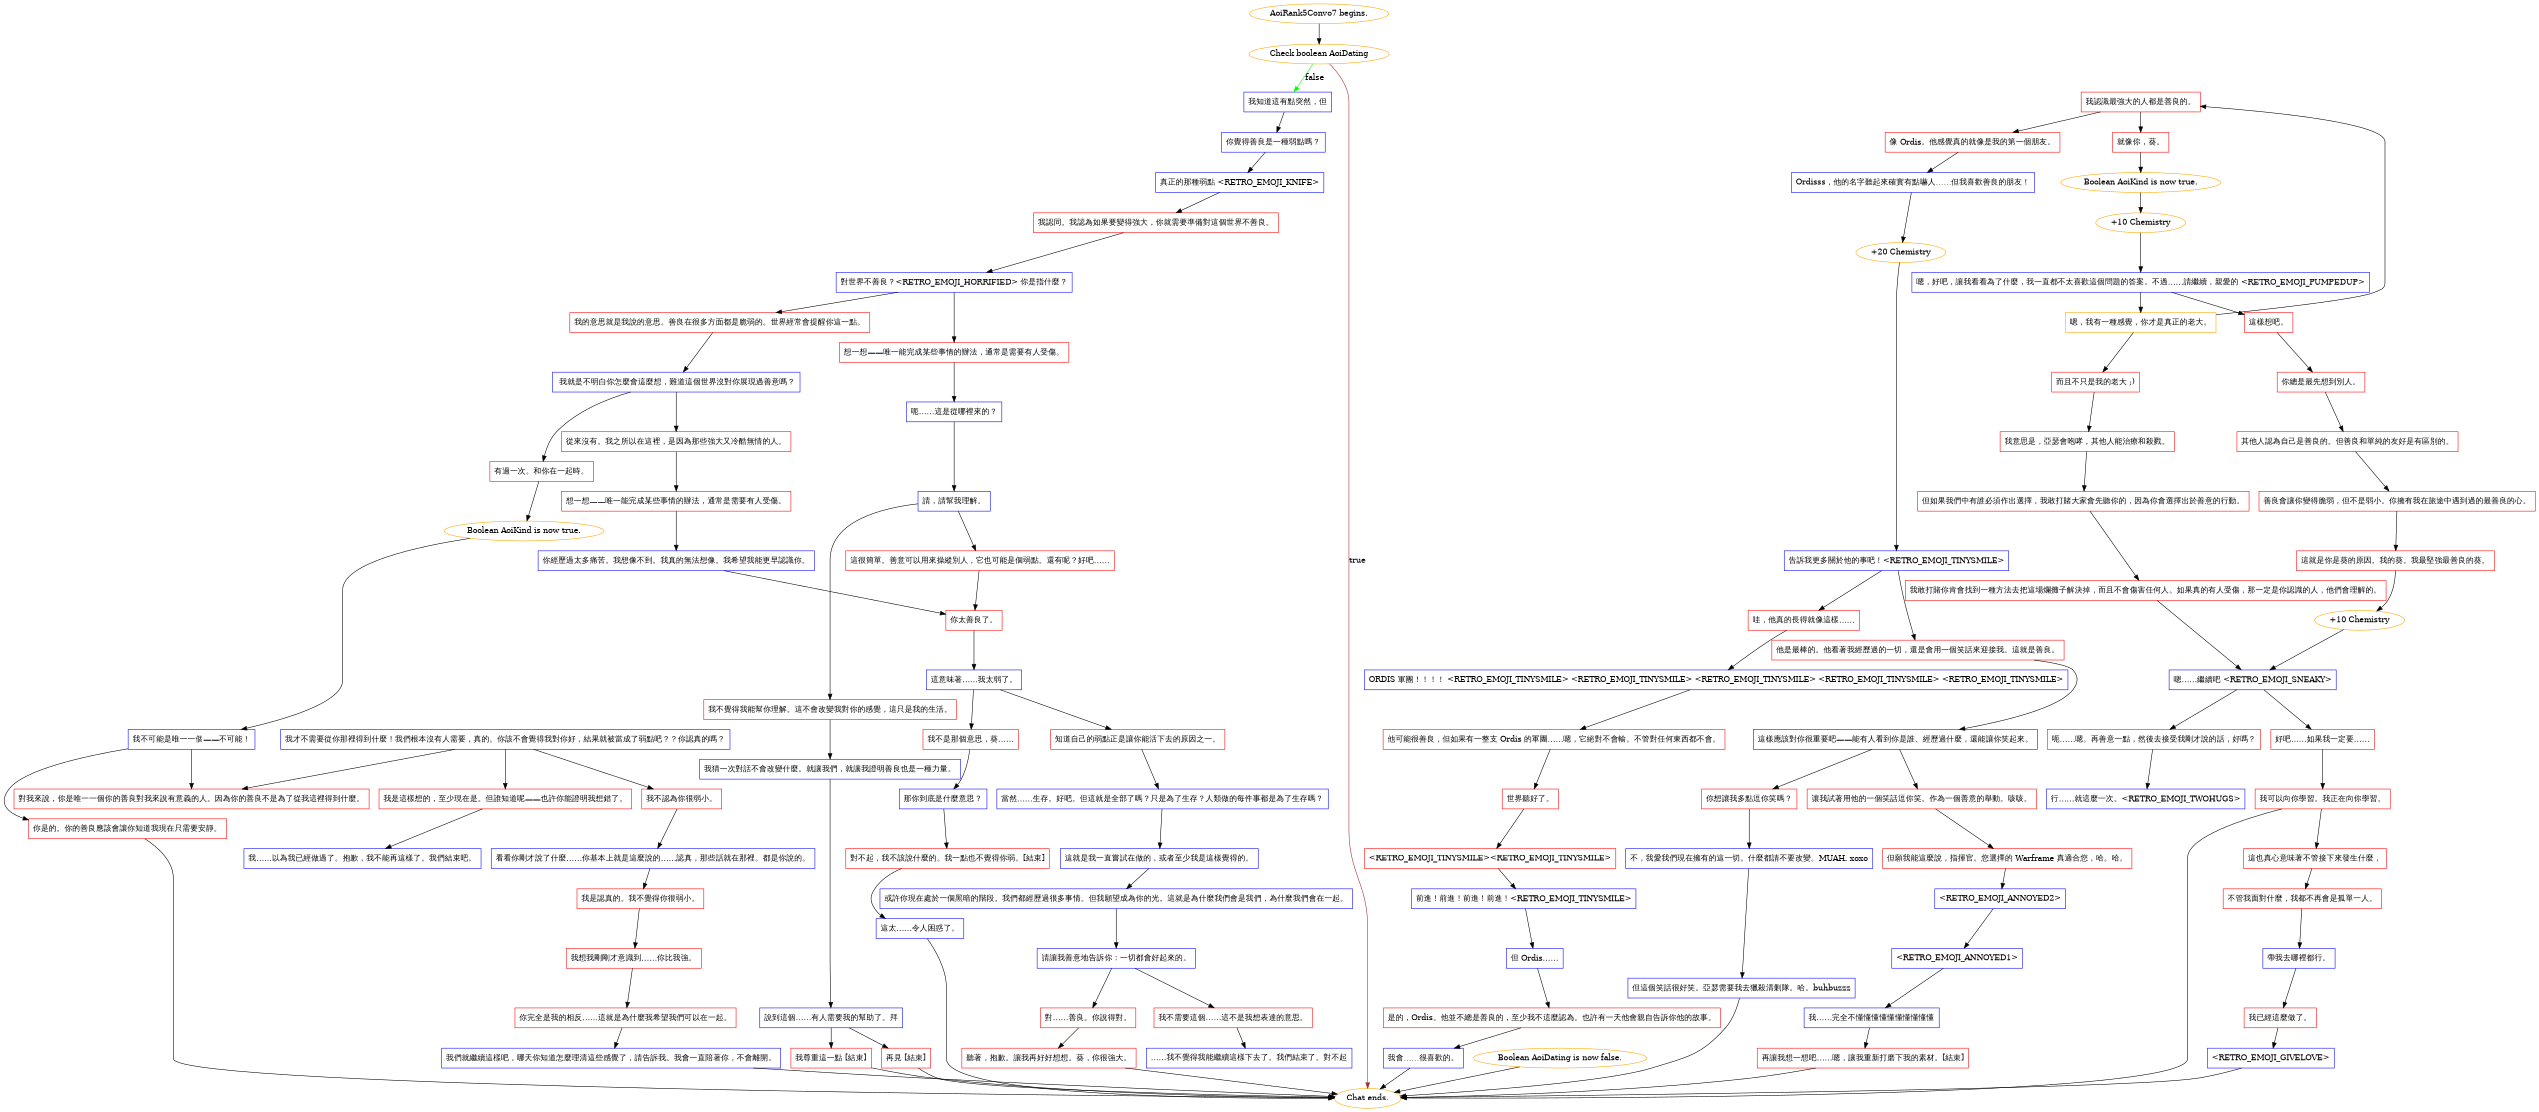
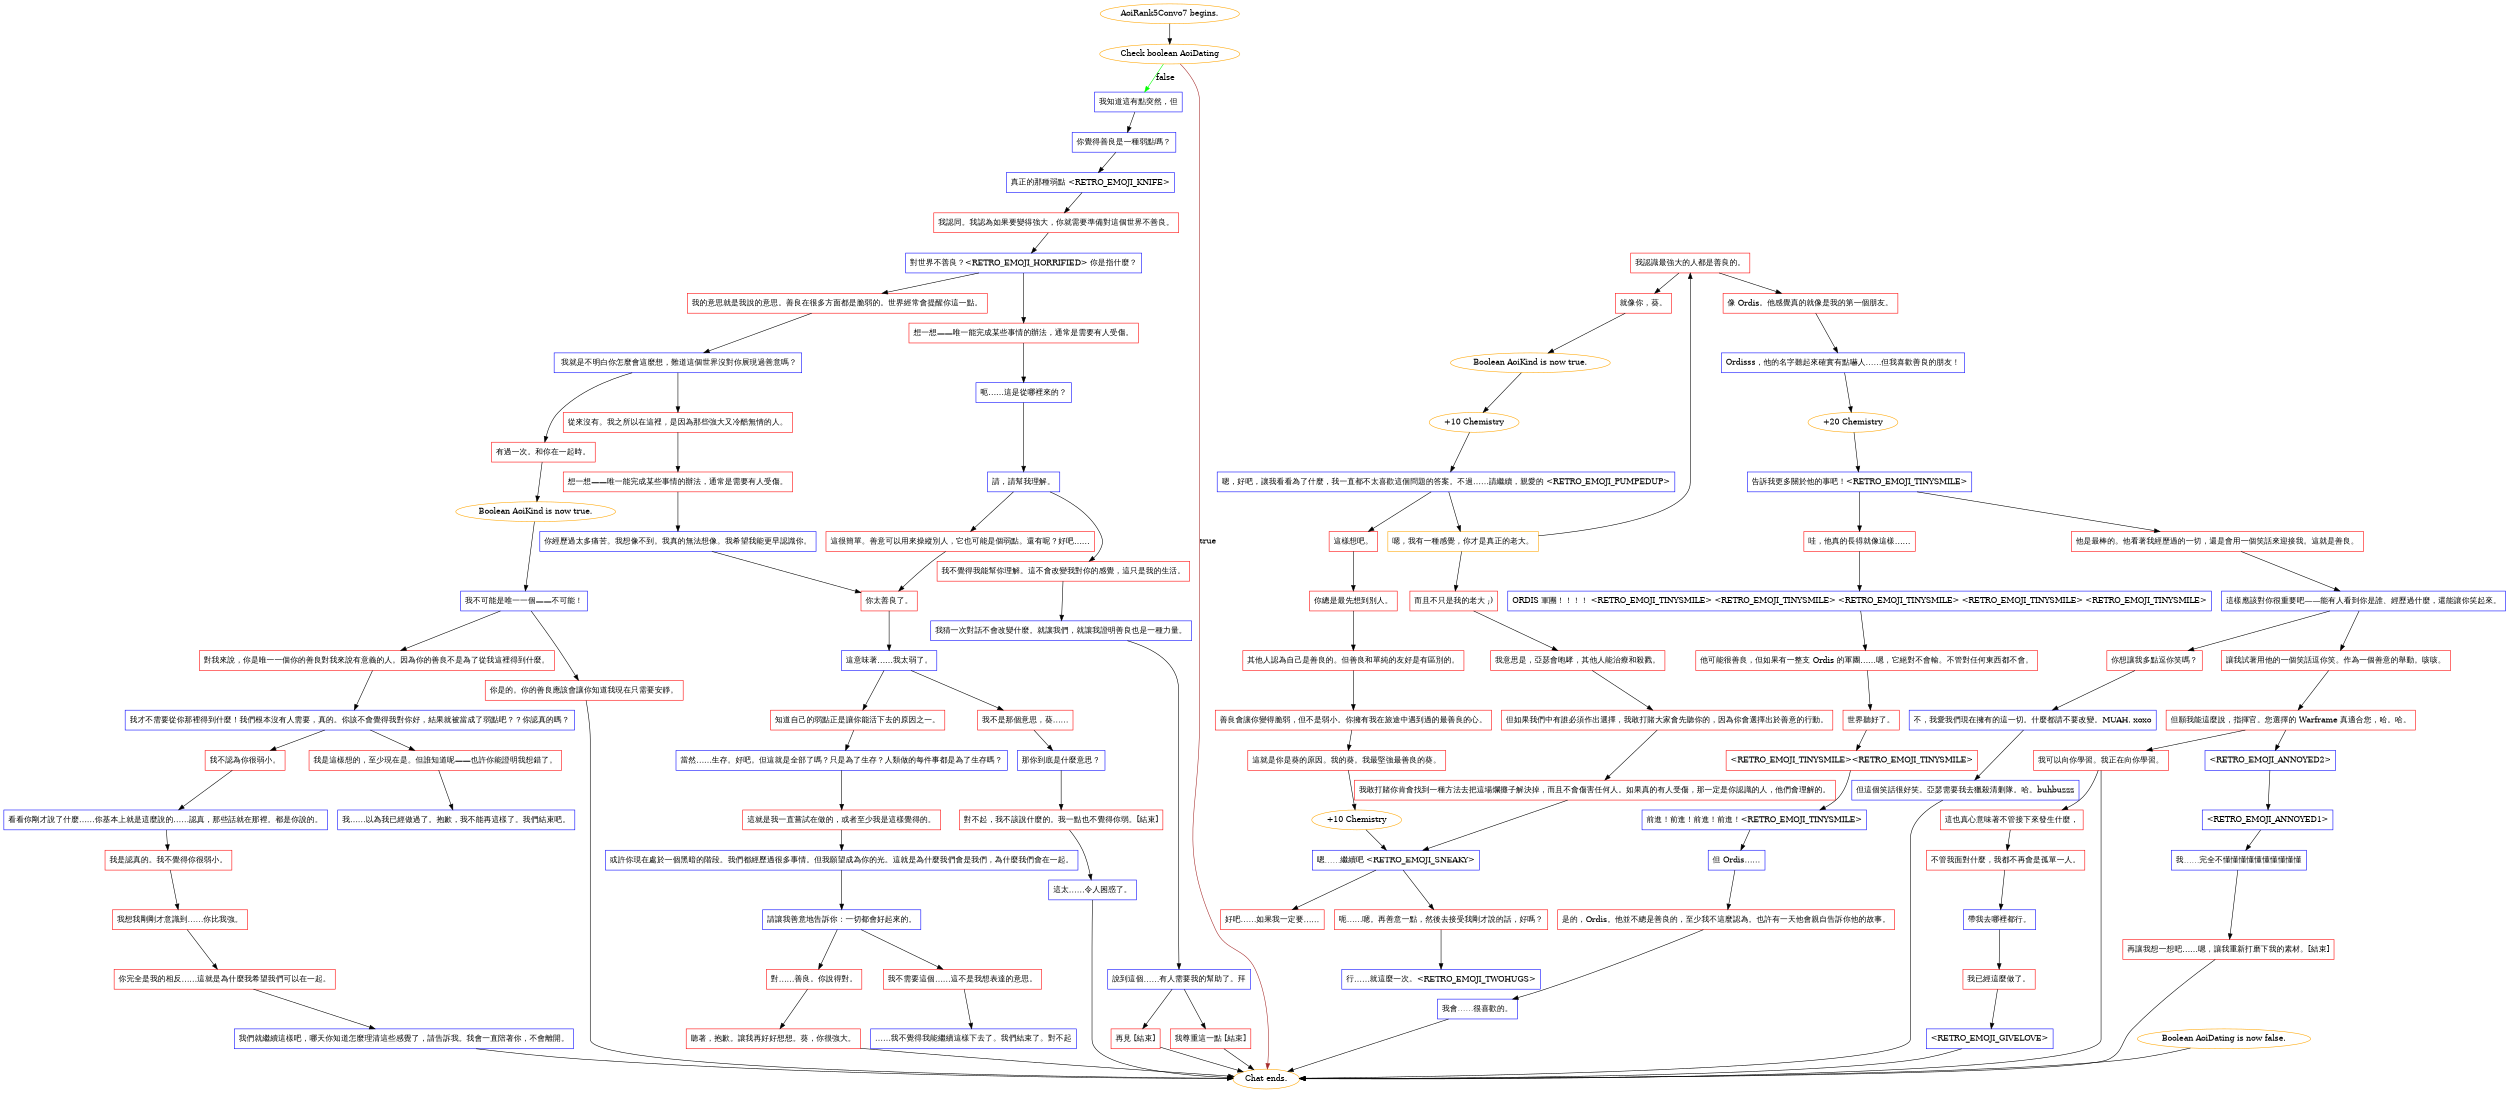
(2323, 766) -> (2199, 740)
(351, 769) -> (365, 688)
(1159, 859) -> (842, 820)
